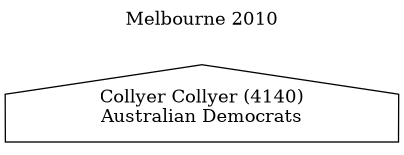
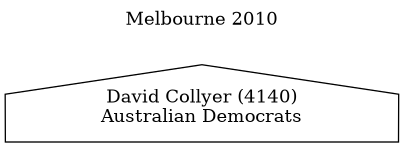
(202, 107) -> (202, 107)
